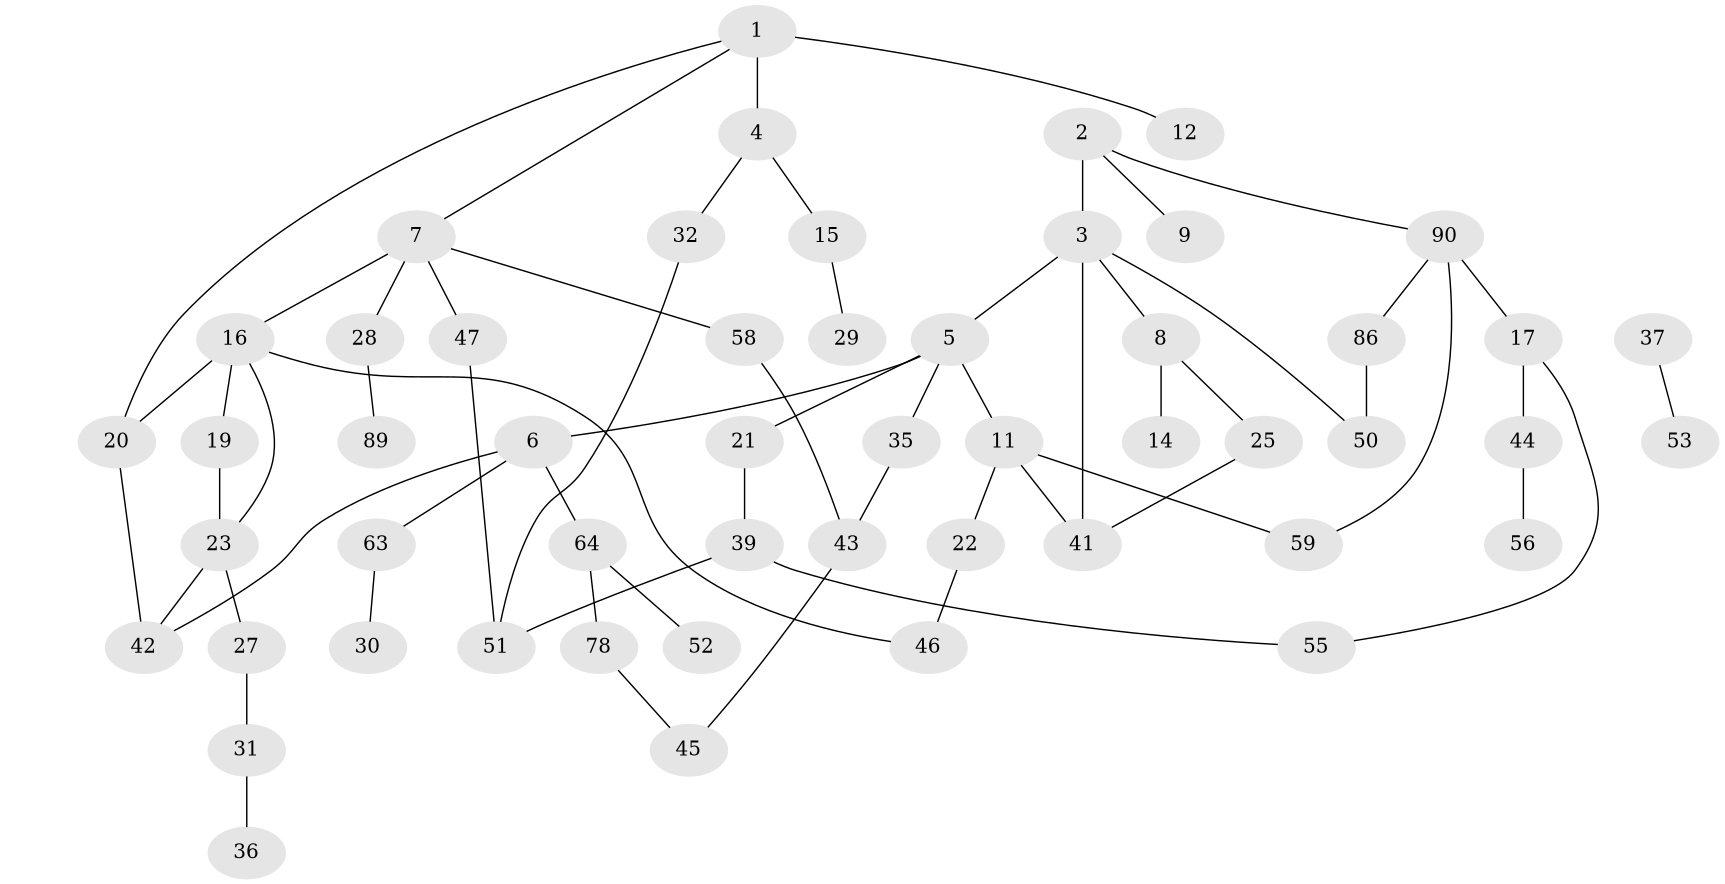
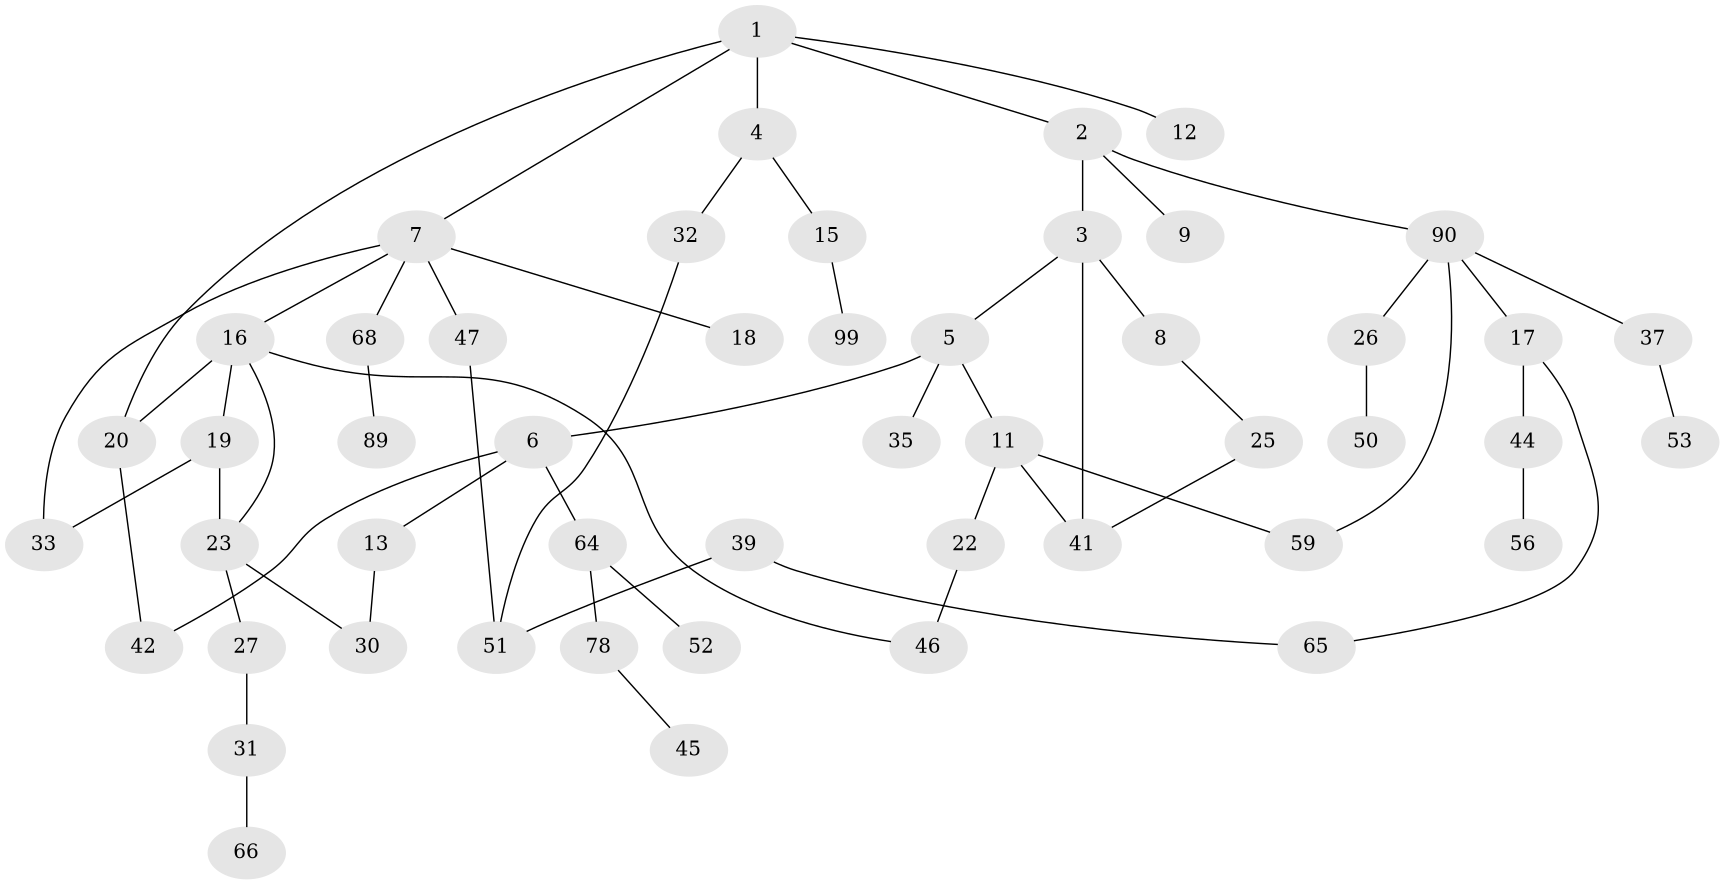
none -> (920, 83)
none -> (1549, 288)
(1234, 329) -> none
(365, 339) -> (365, 339)
(745, 339) -> (745, 339)
(847, 339) -> (847, 339)
(1366, 339) -> (1366, 339)
(745, 442) -> none
(1161, 442) -> none
none -> (44, 545)
(377, 545) -> (377, 545)
(847, 545) -> none
(182, 596) -> (294, 596)
(1317, 648) -> (1317, 648)
(247, 853) -> (247, 853)
